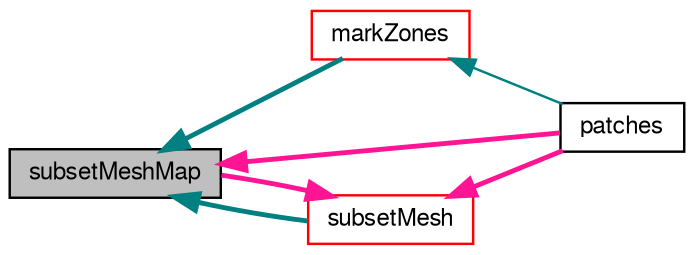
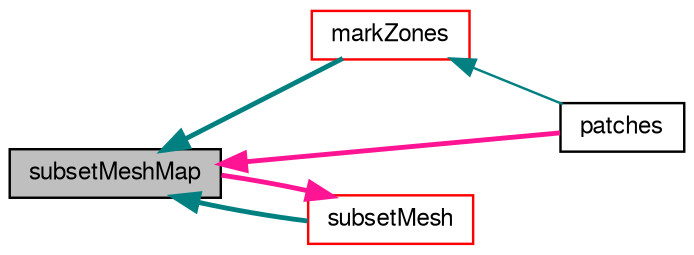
(518, 169) -> none
